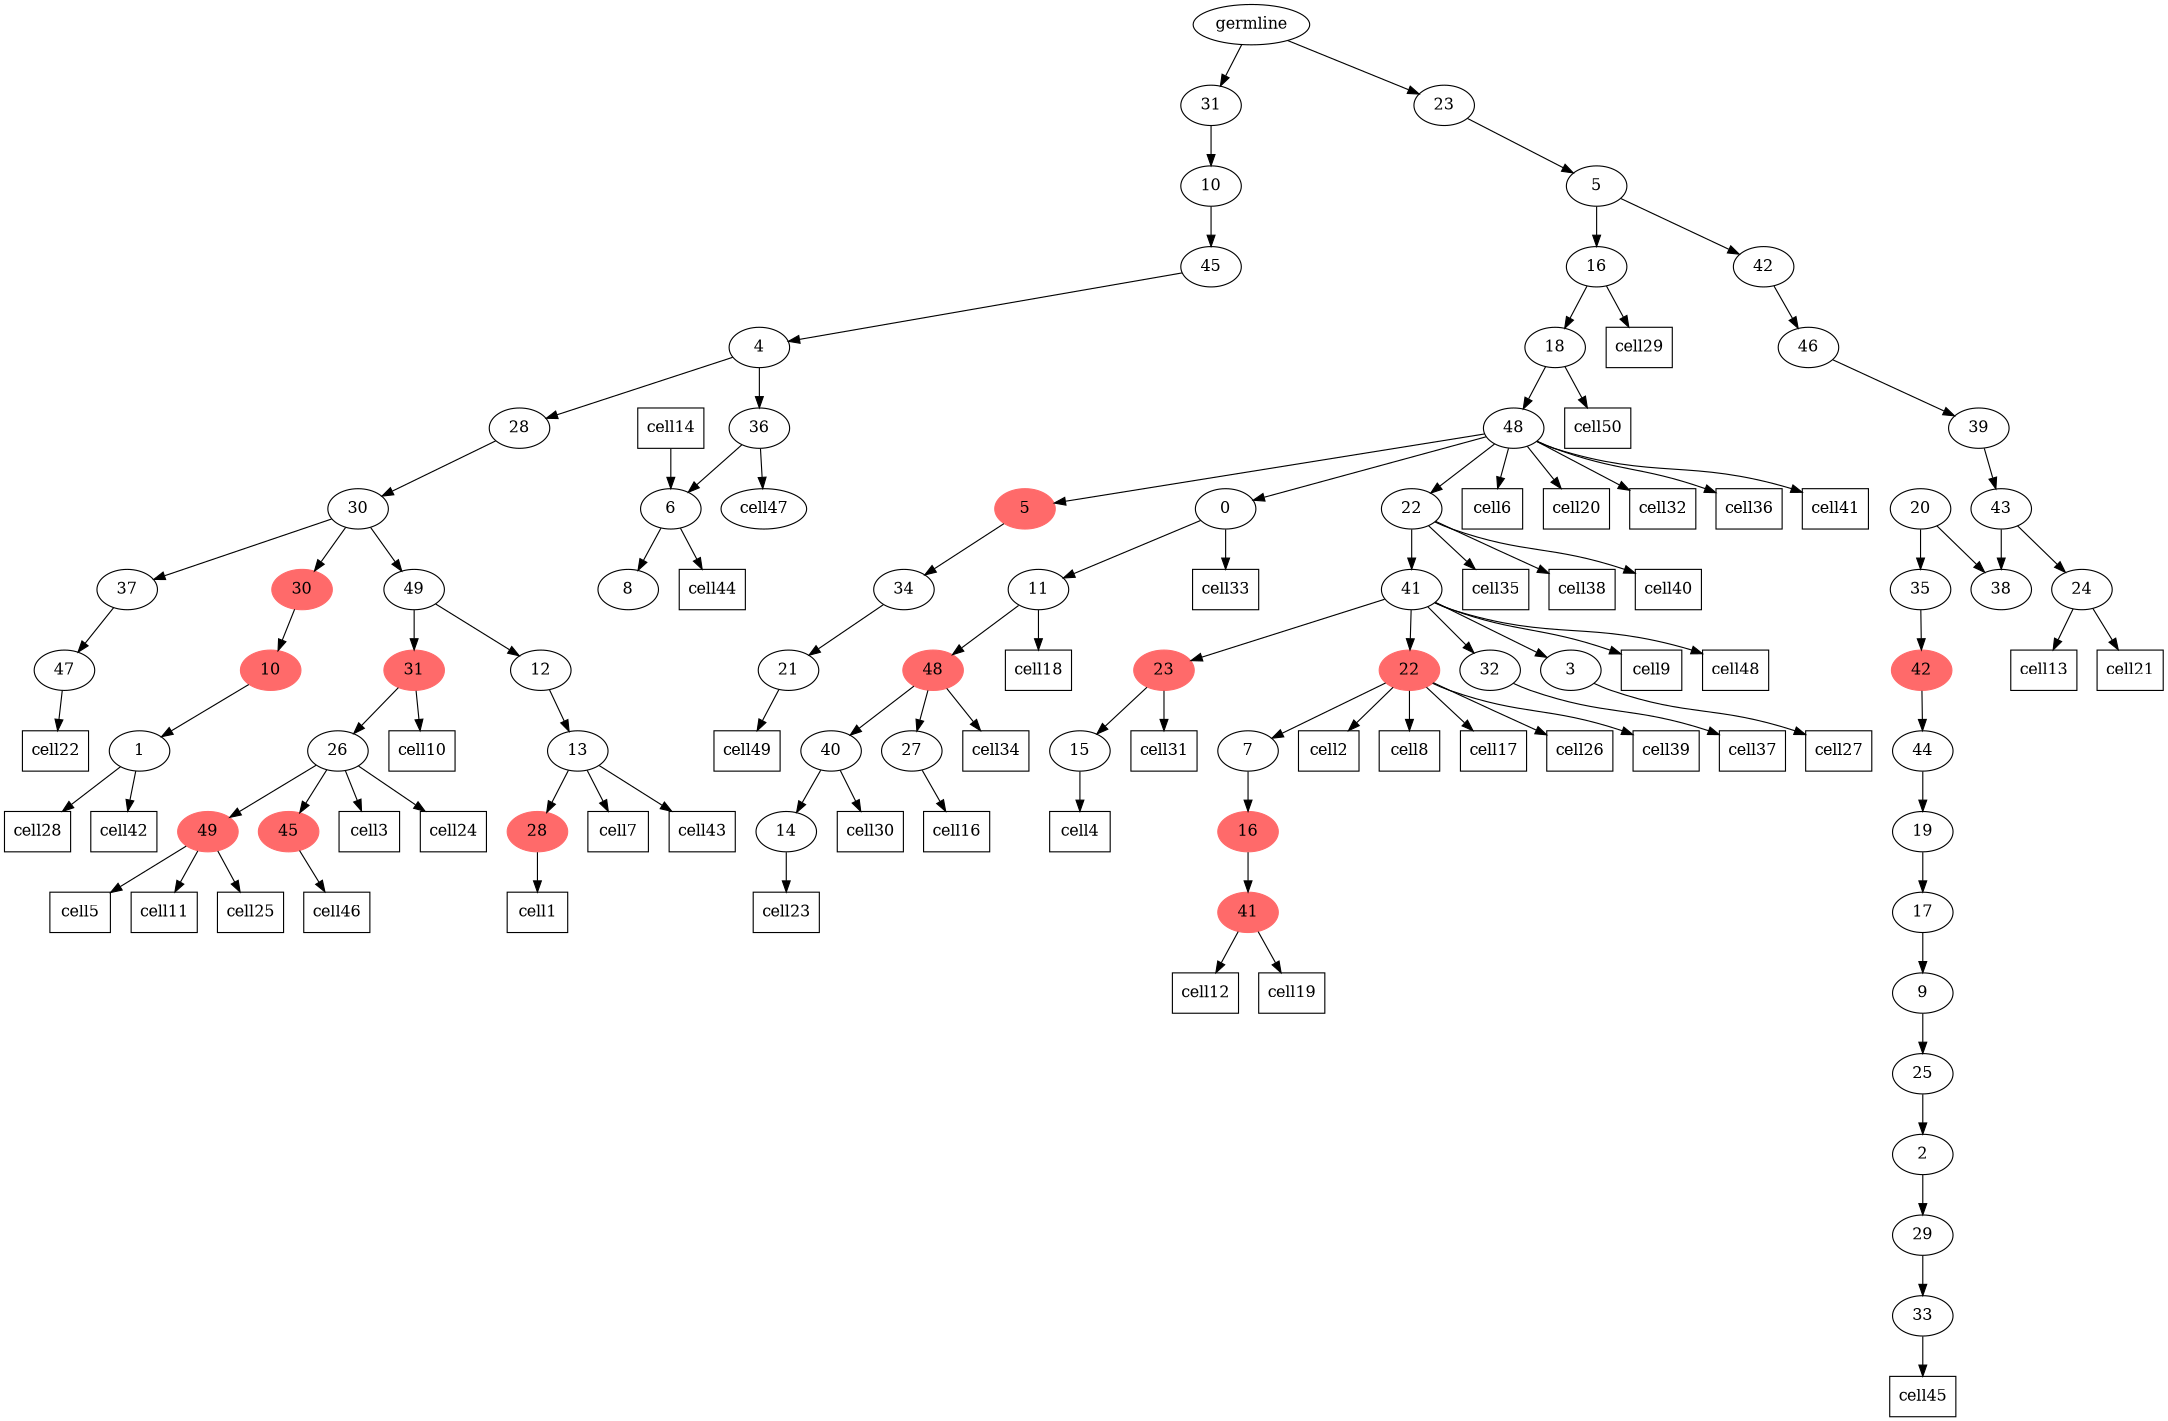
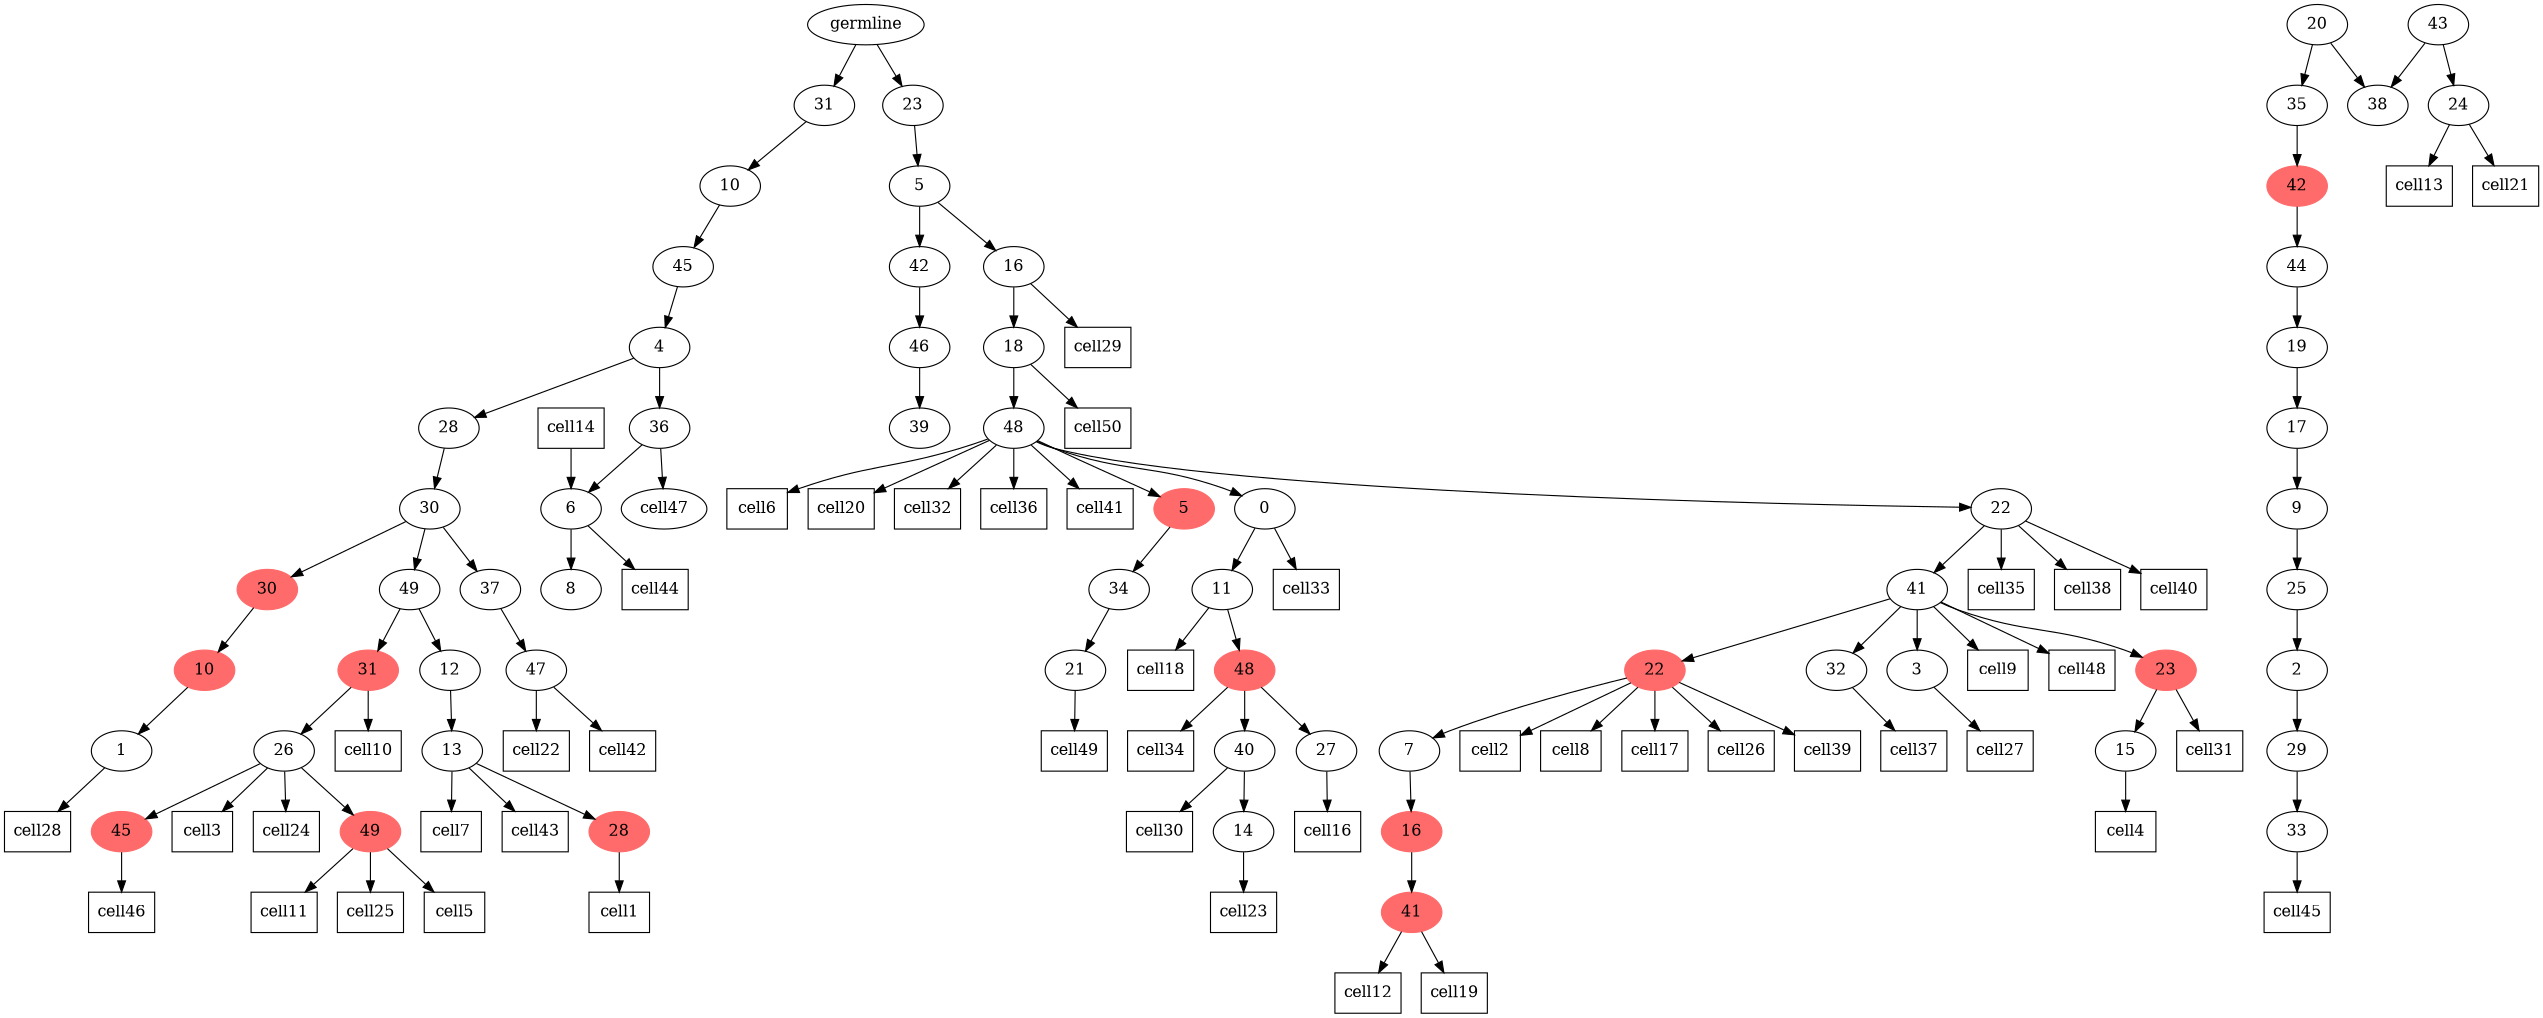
(1988, 463) -> none
(133, 785) -> (573, 705)
